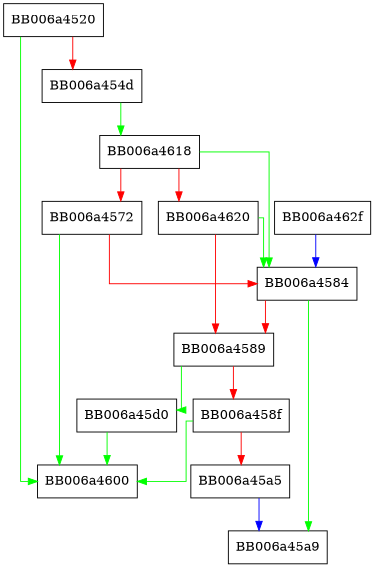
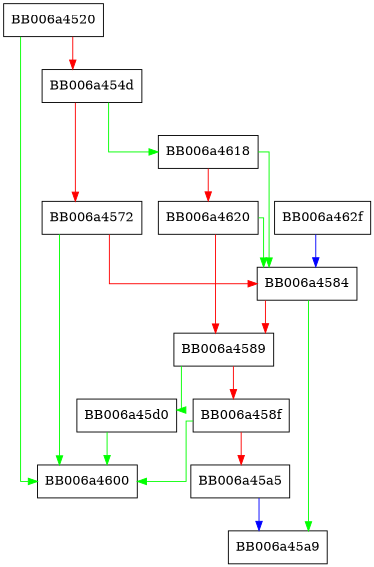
(121, 180) -> (75, 147)
